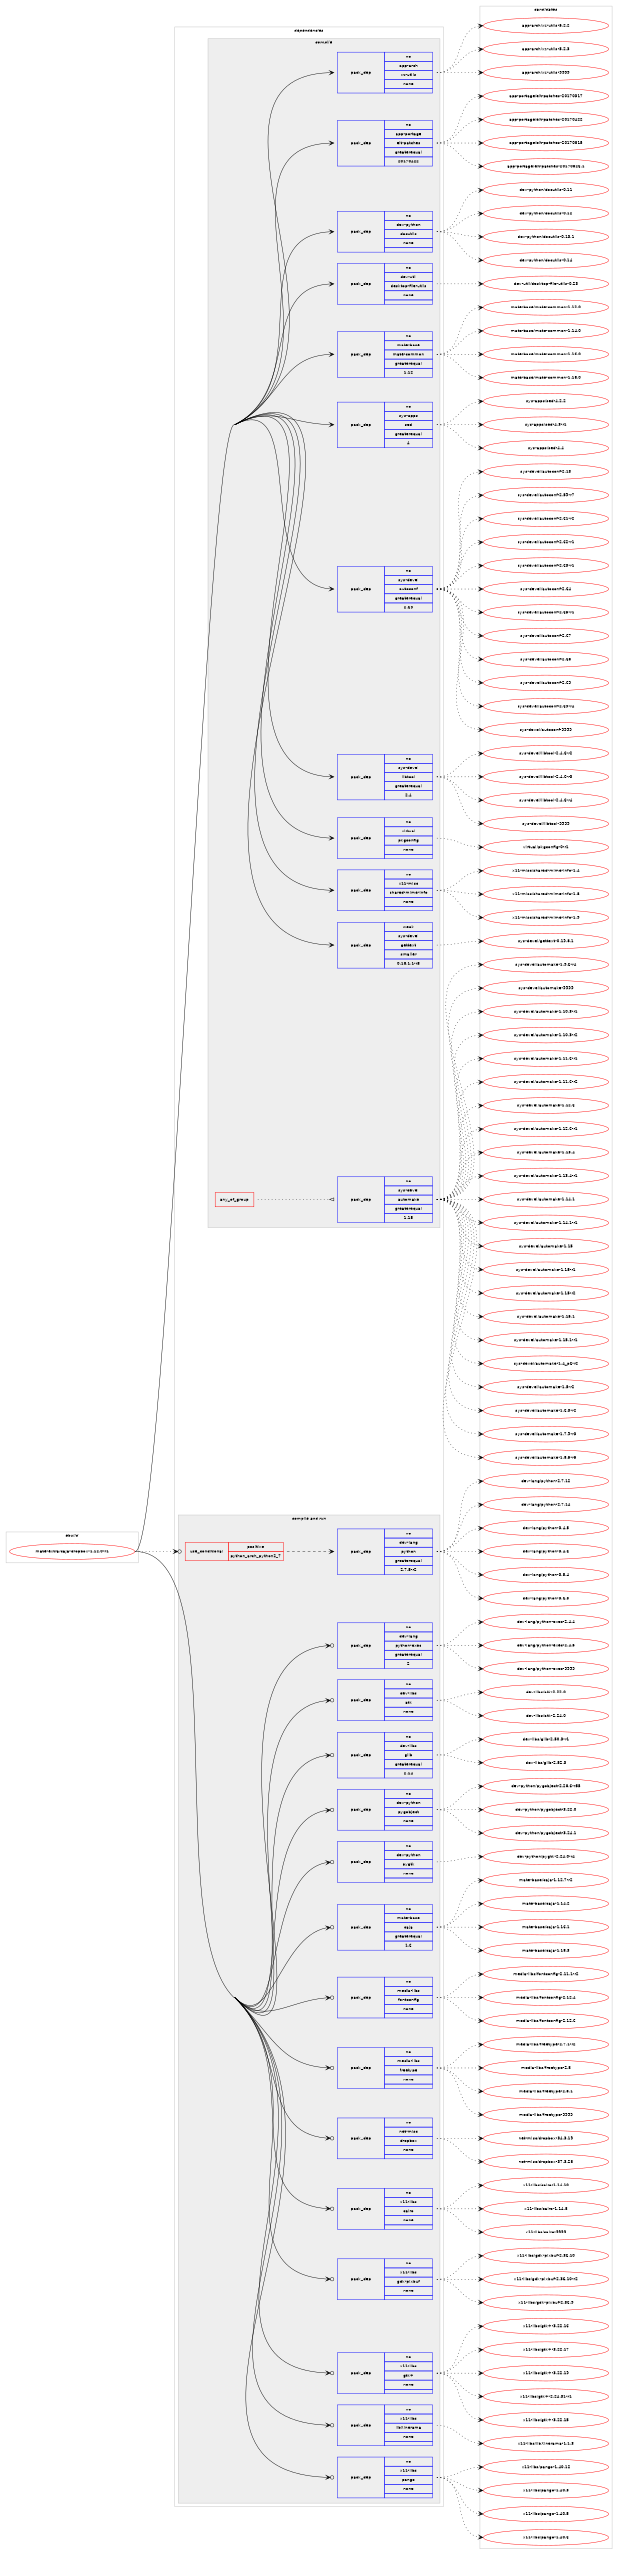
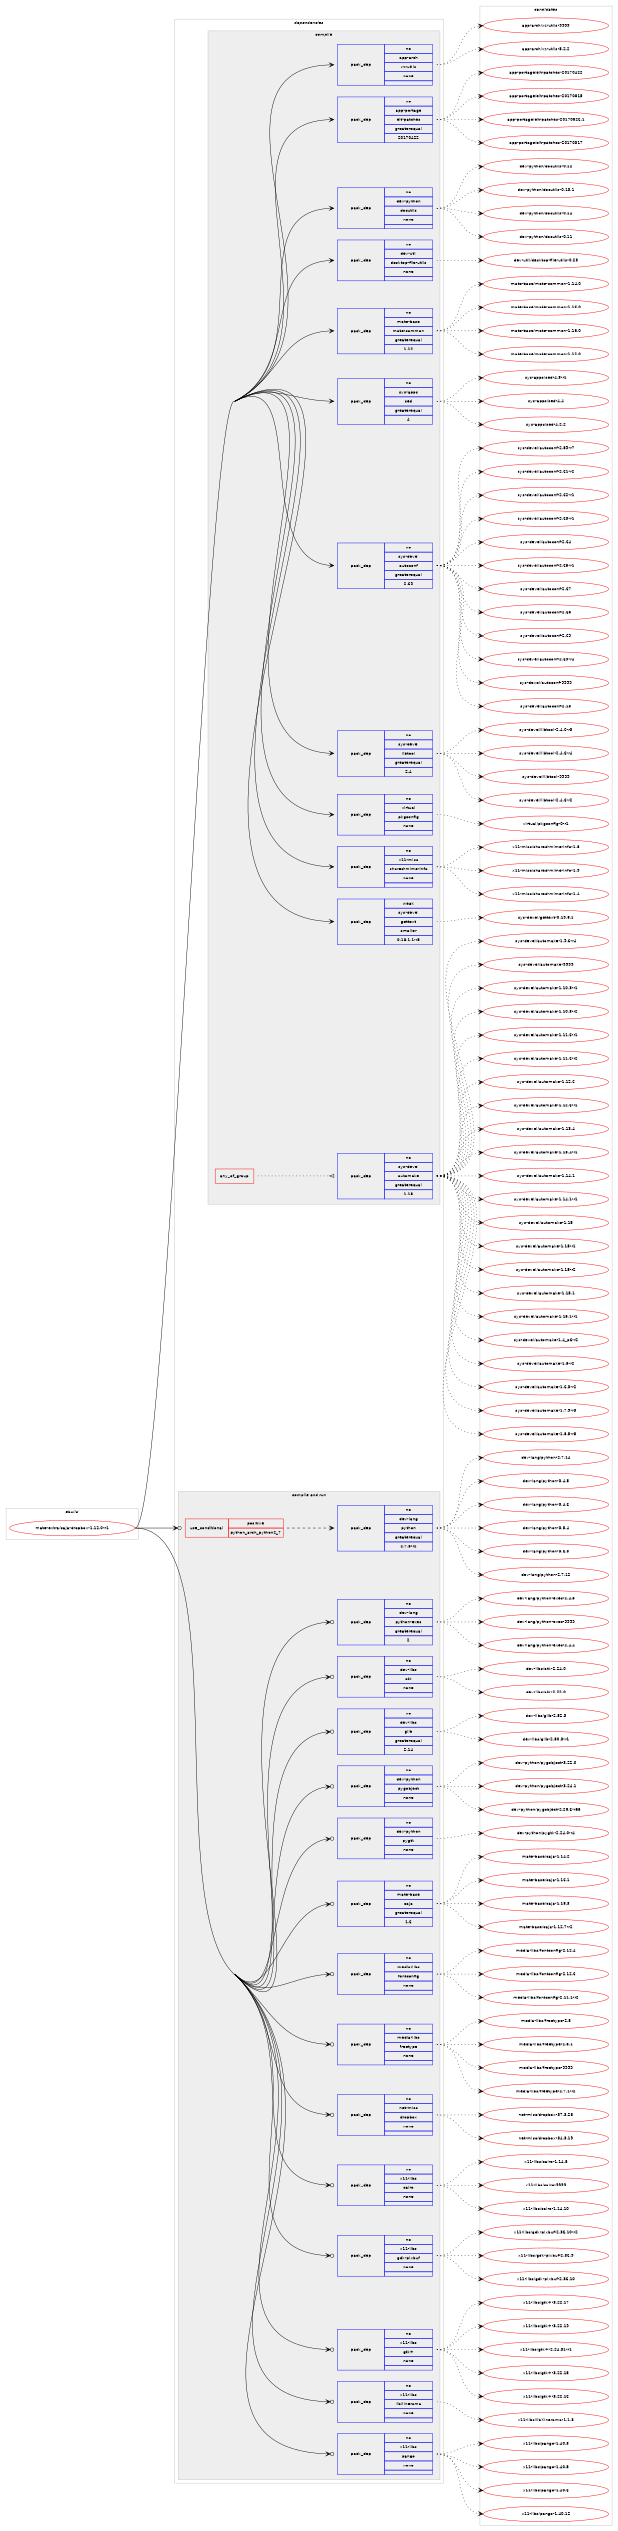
(546, 49) -> none
(154, 1552) -> (154, 1528)
